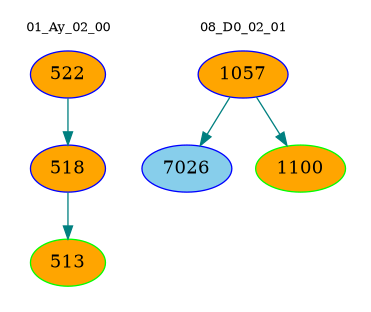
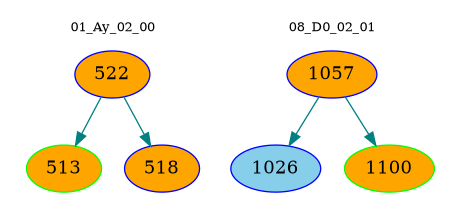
(187, 169) -> (276, 169)
(68, 209) -> (91, 115)
